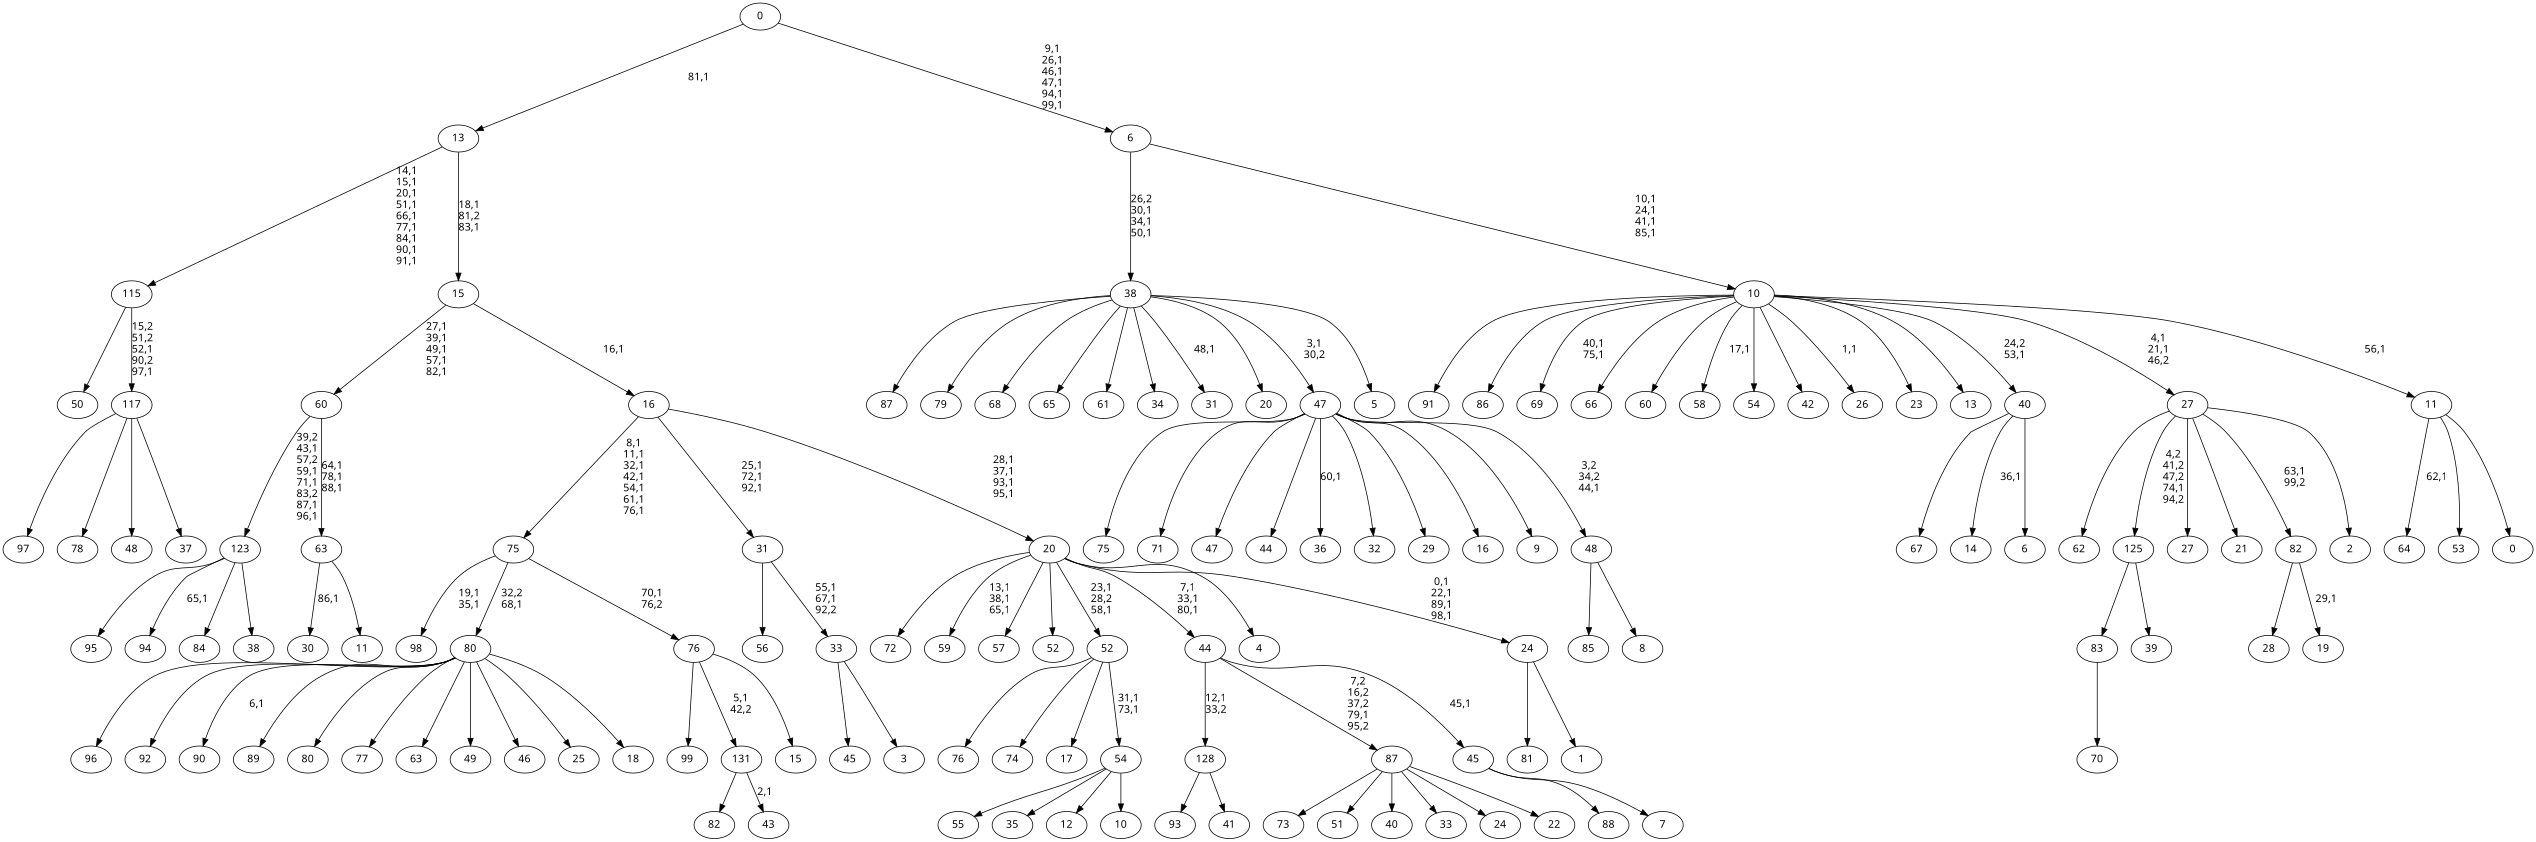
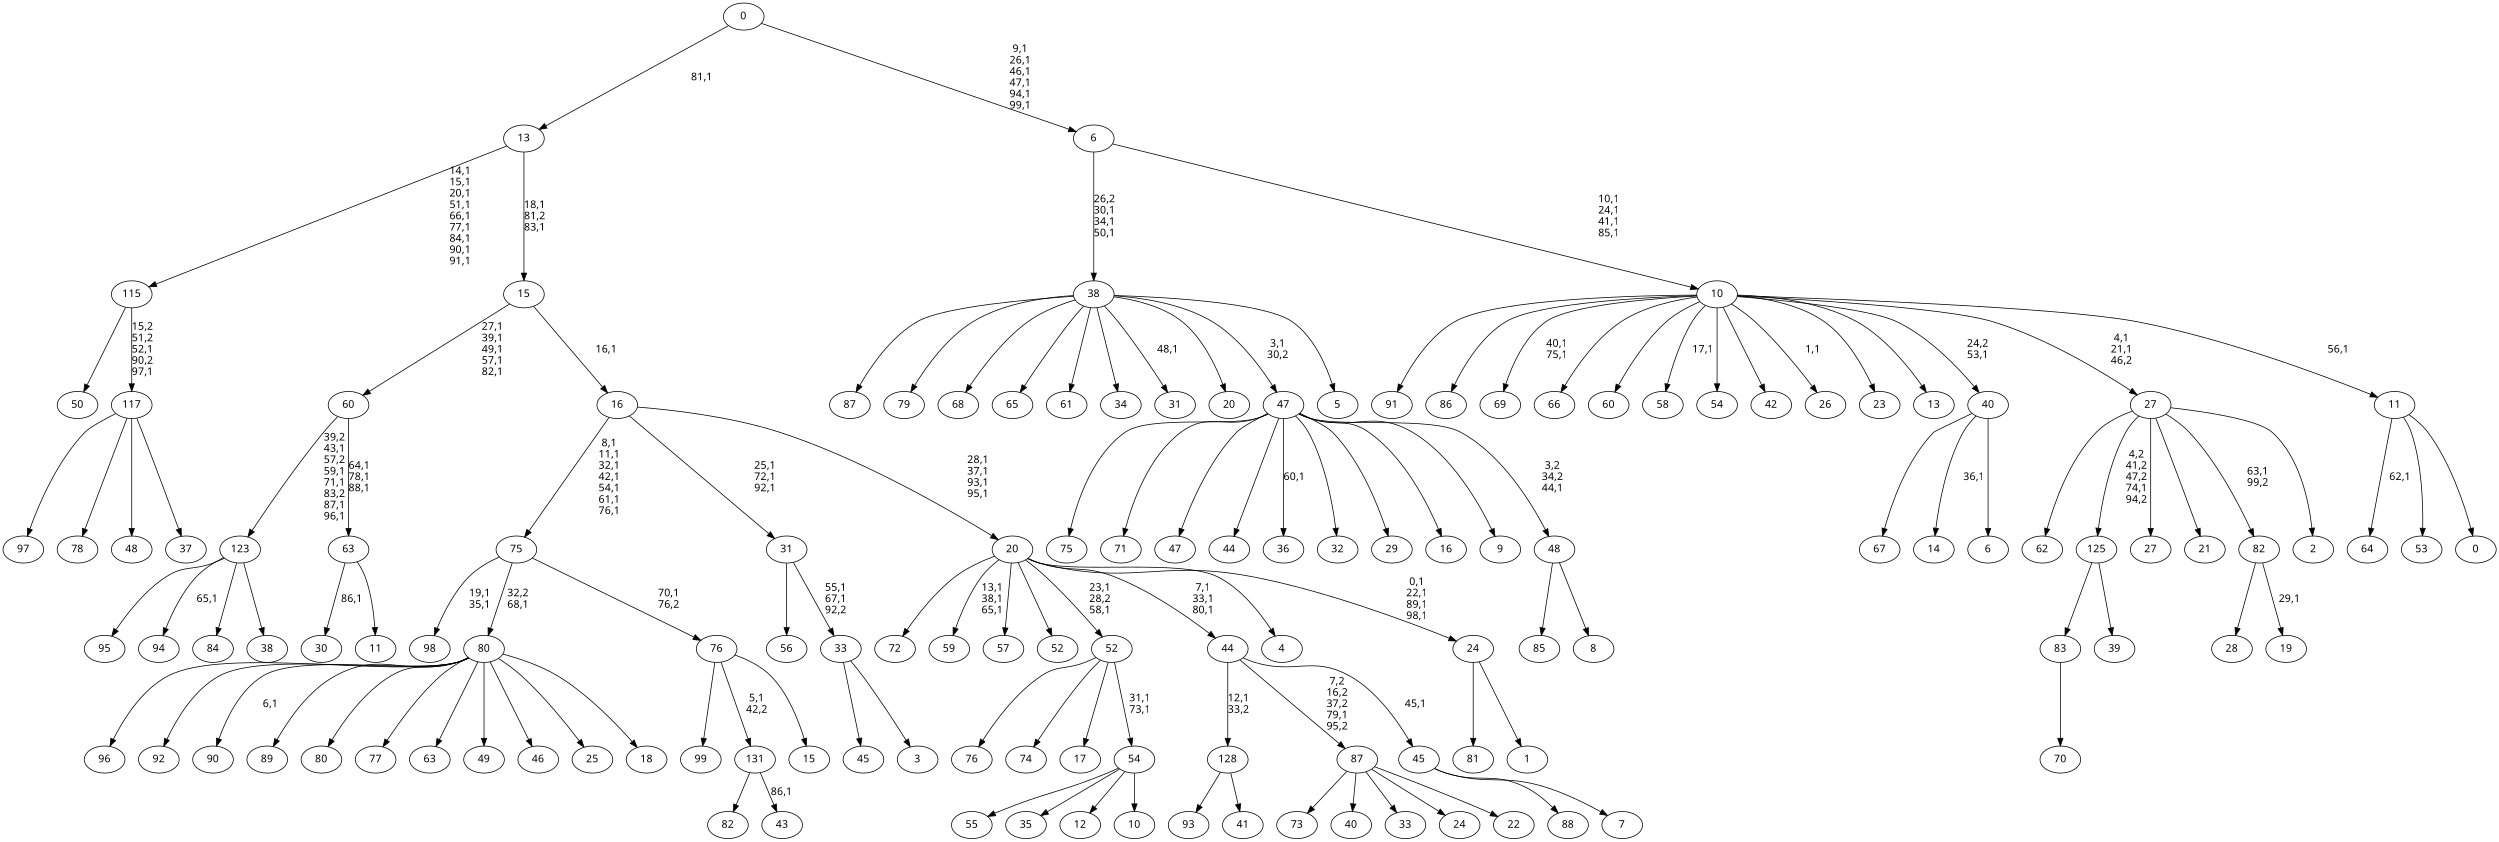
(765, 792) -> (782, 792)
(1338, 825) -> none
